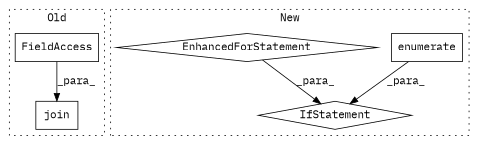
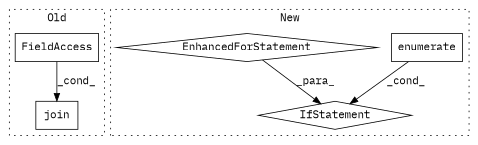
(76, 81) -> (76, 81)
(406, 81) -> (406, 81)
